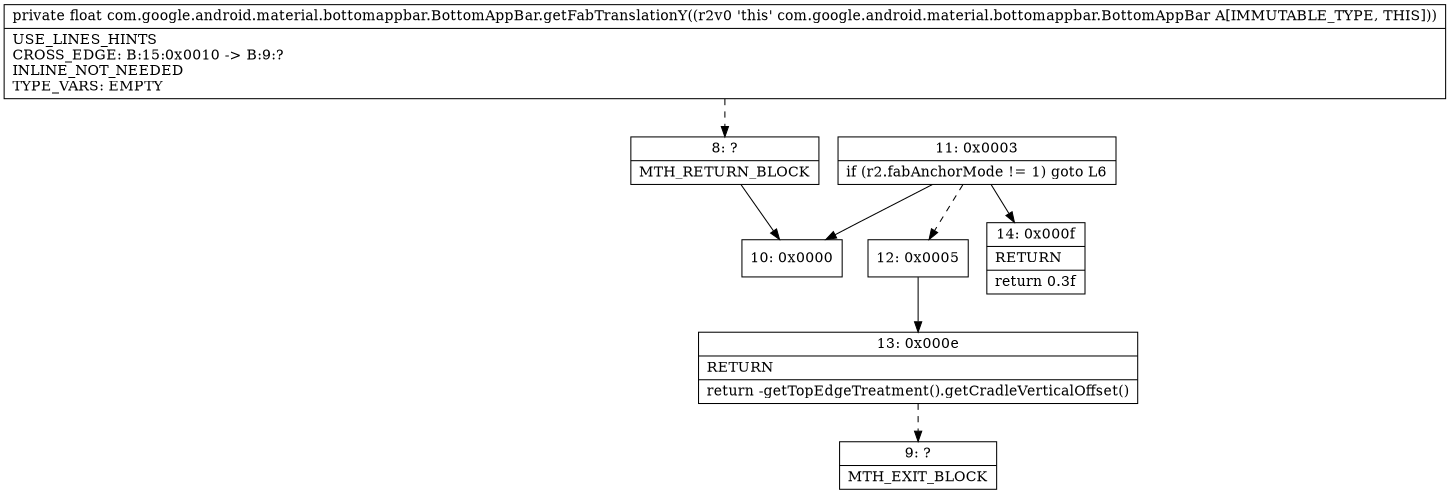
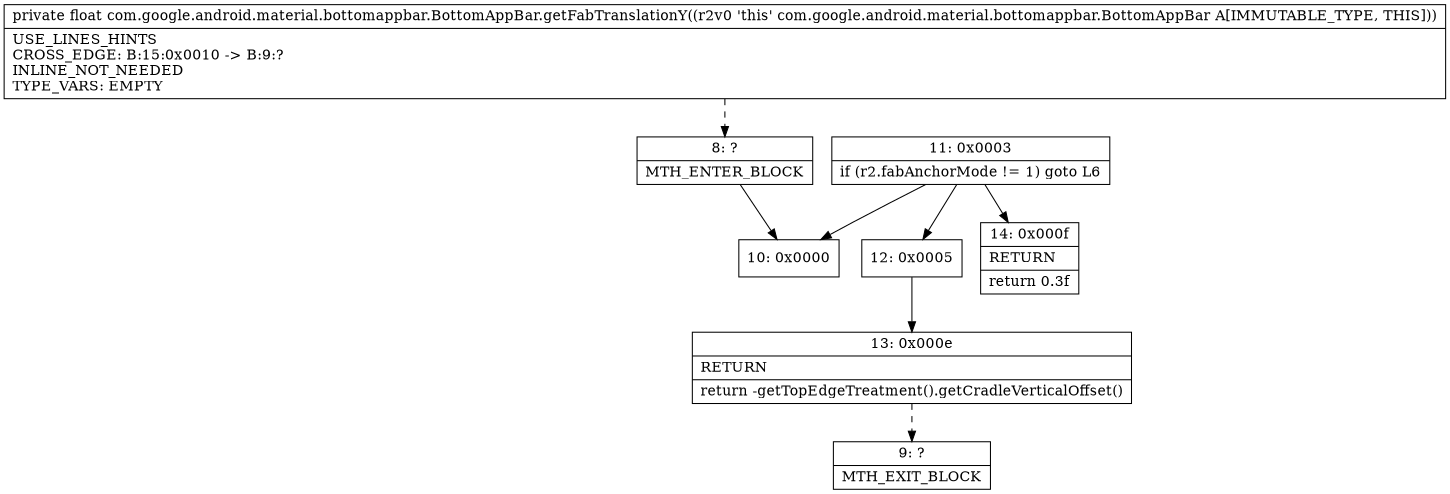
(725, 172) -> (725, 172)
(949, 208) -> (942, 208)
